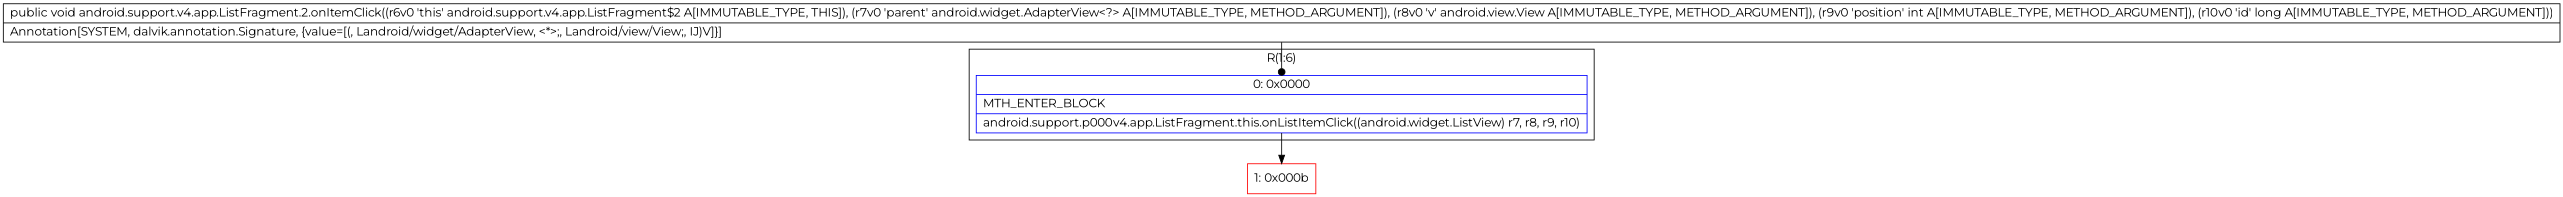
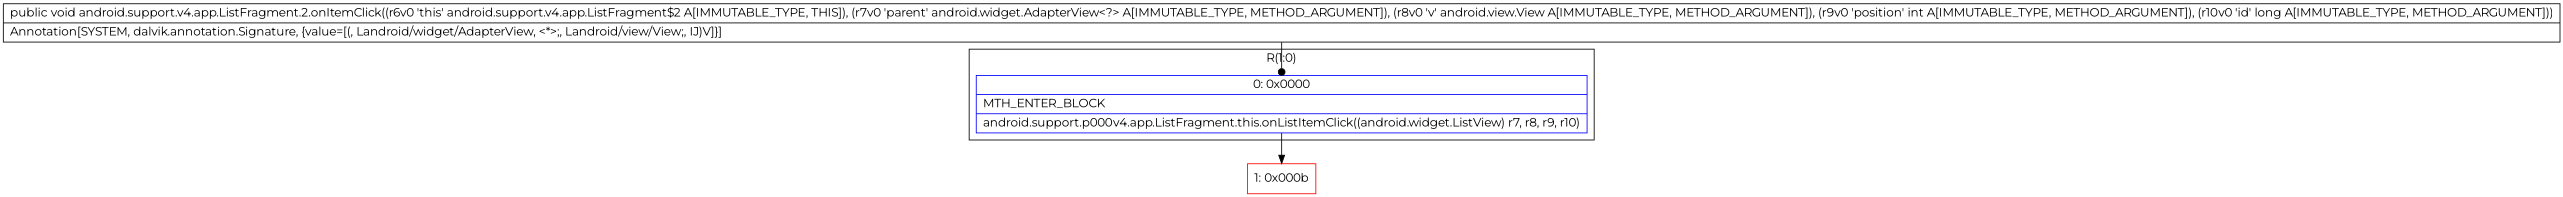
(1282, 59) -> (1282, 59)
